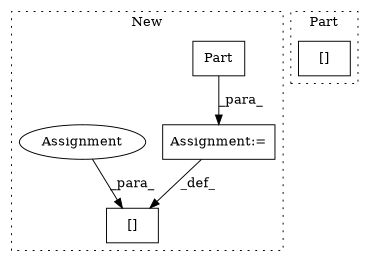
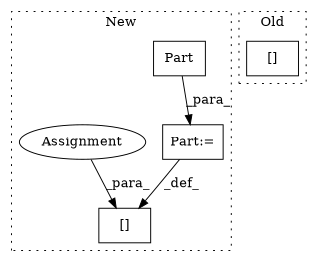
(324, 23) -> (273, 23)
(219, 142) -> (193, 142)
